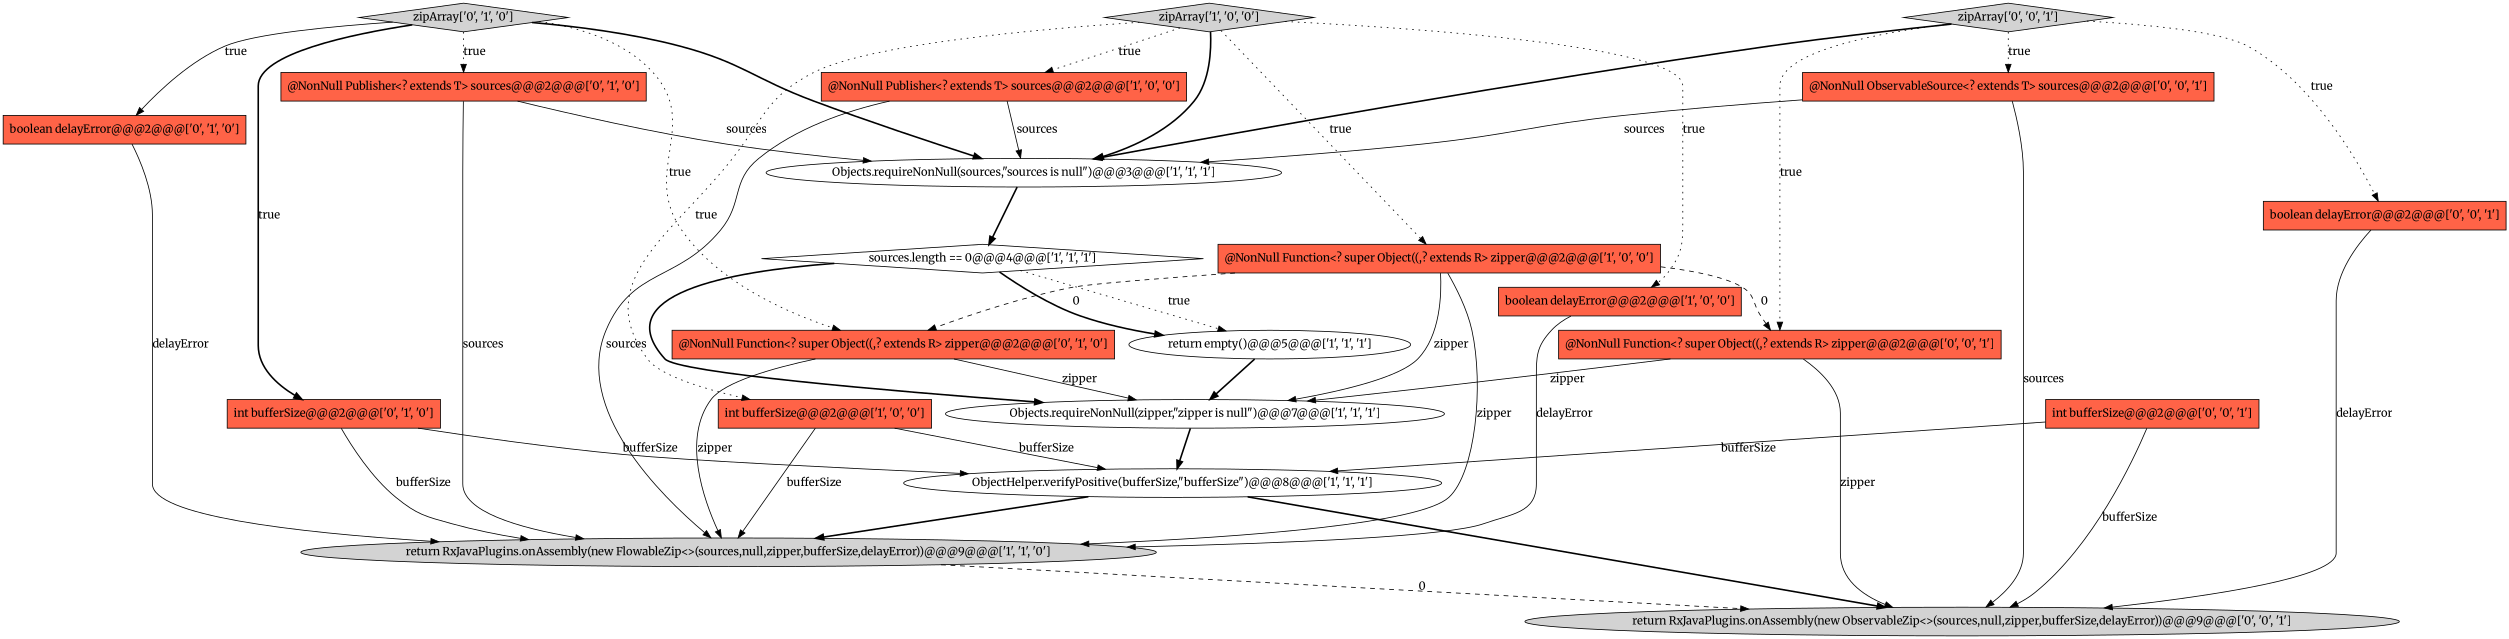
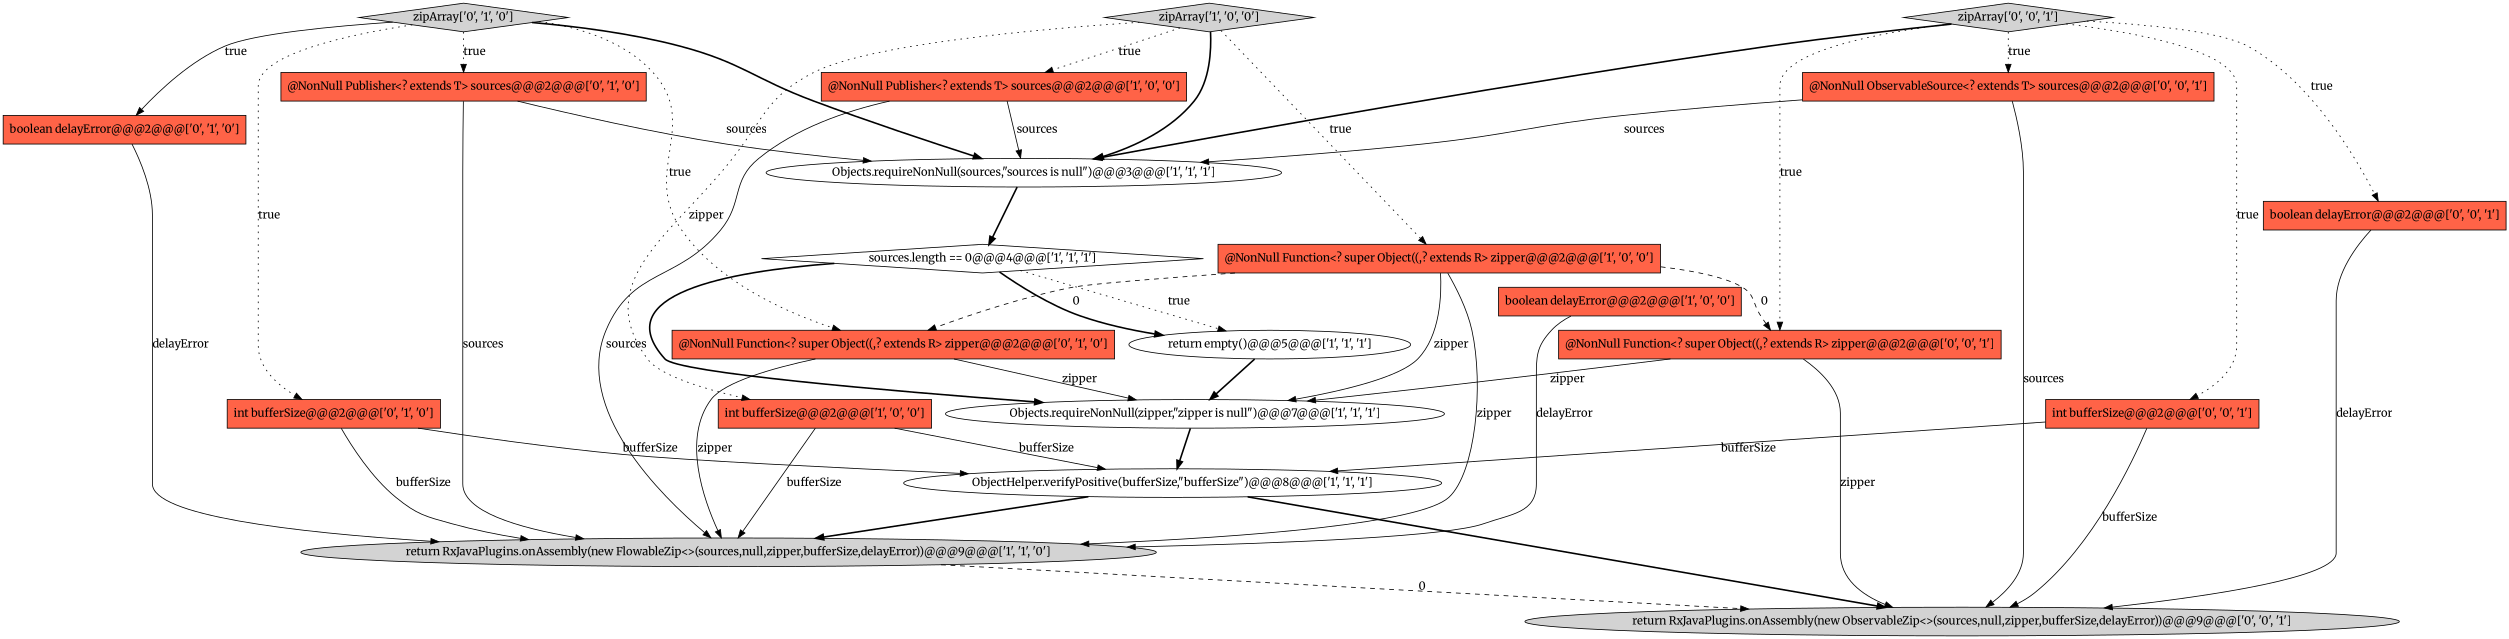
(1590, 50) -> none
none -> (2237, 155)
(258, 162) -> (258, 162)
(706, 216) -> (706, 216)
